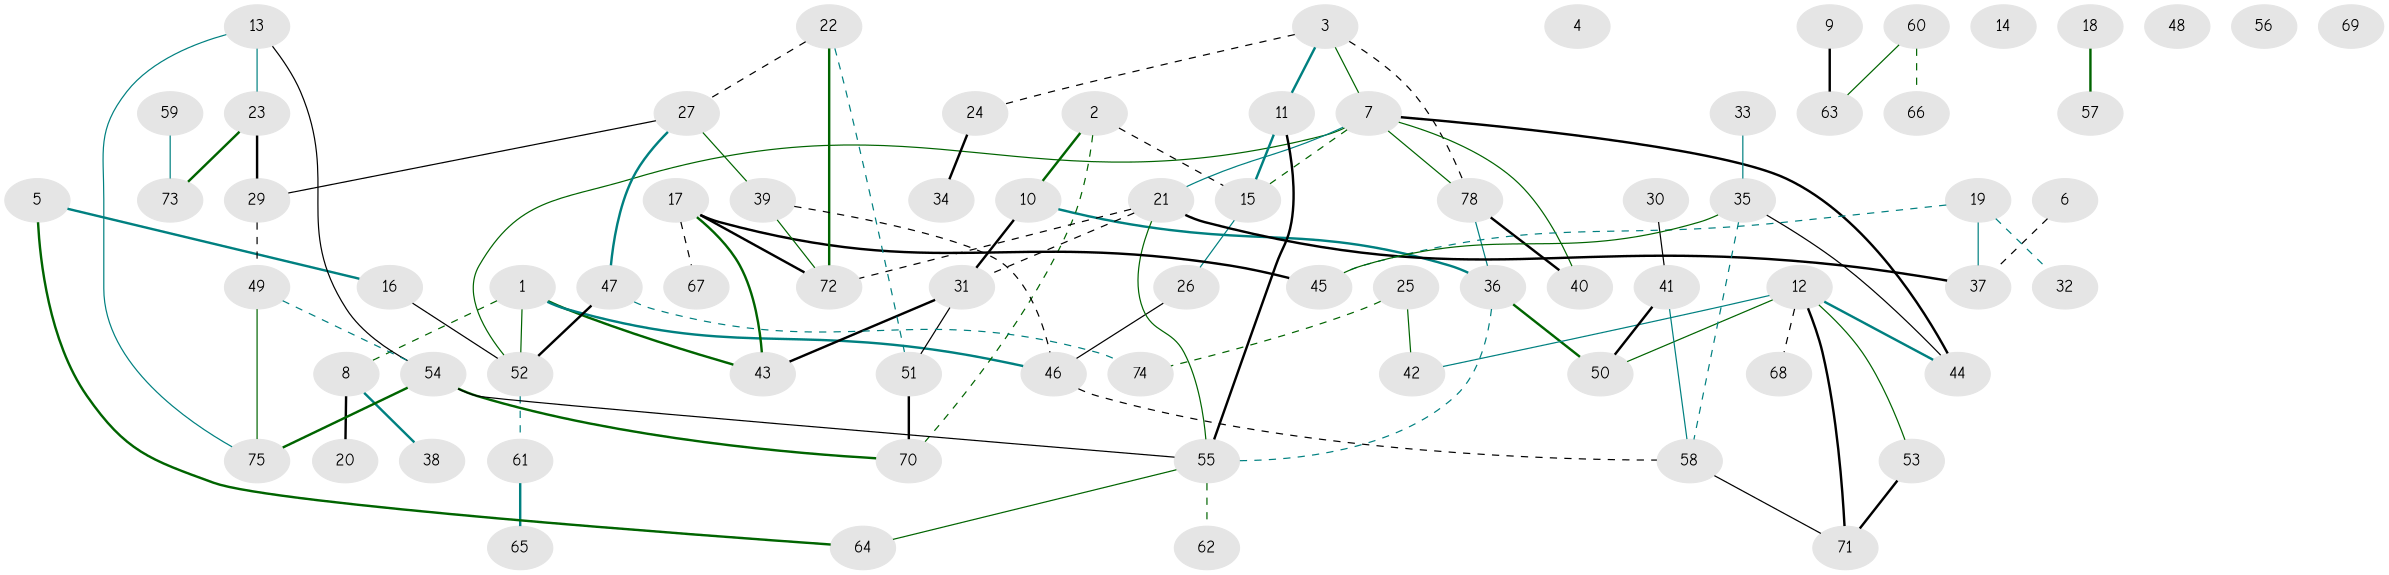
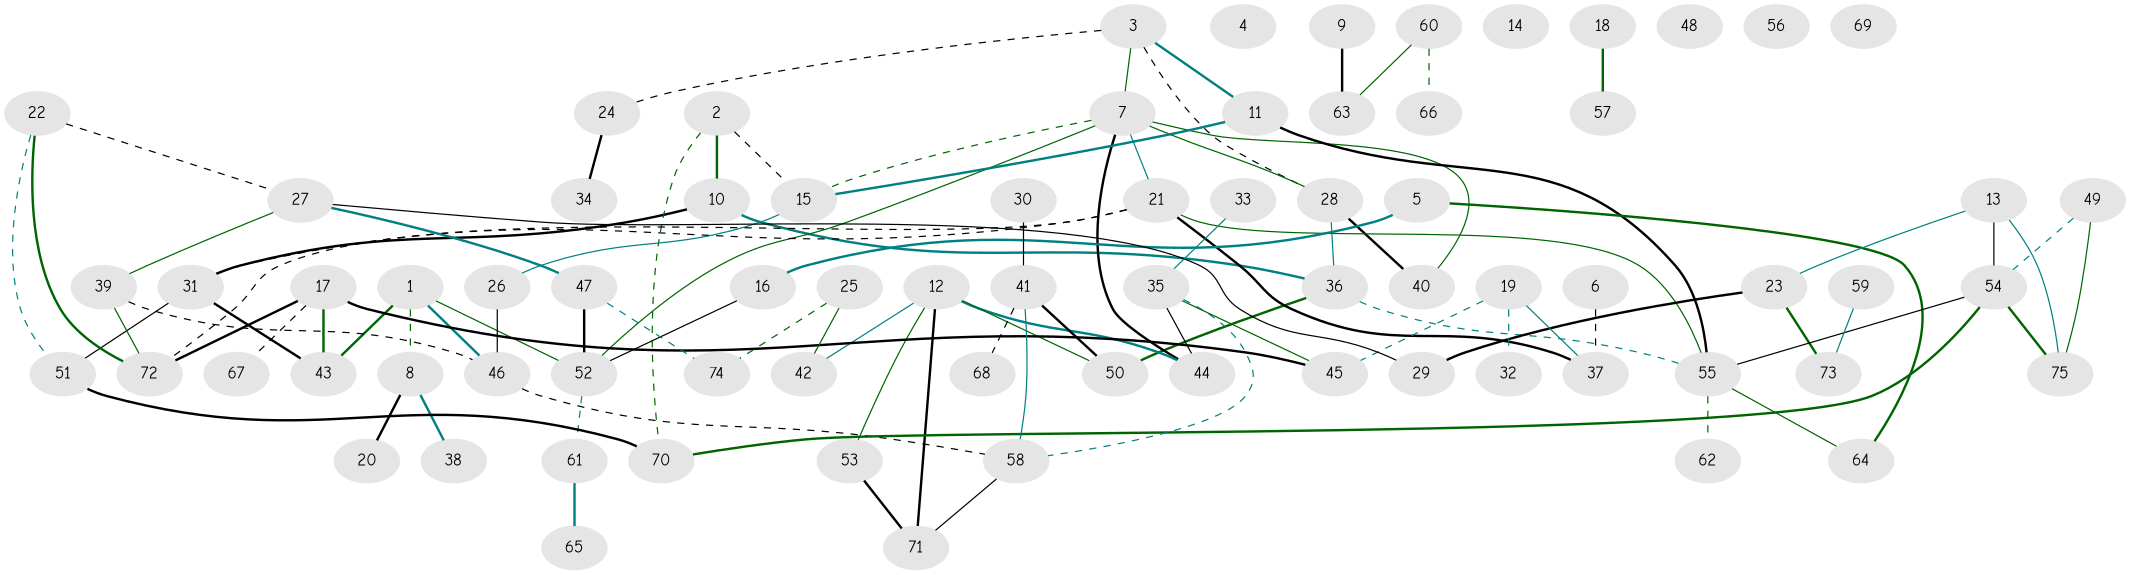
(1470, 200) -> (1330, 200)
(257, 244) -> none
(1789, 331) -> (1003, 330)
